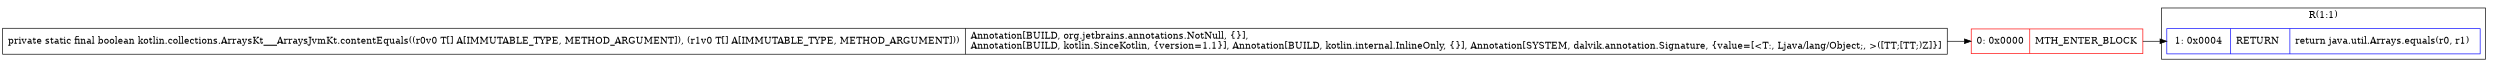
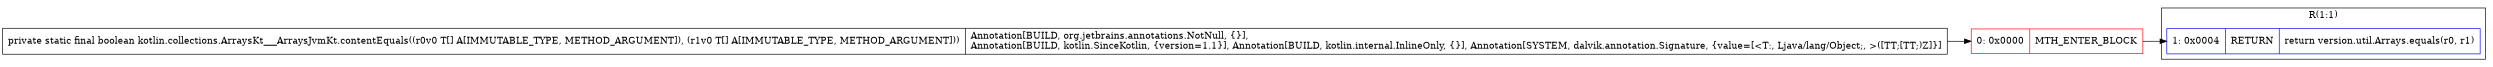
(2382, 41) -> (2380, 41)
